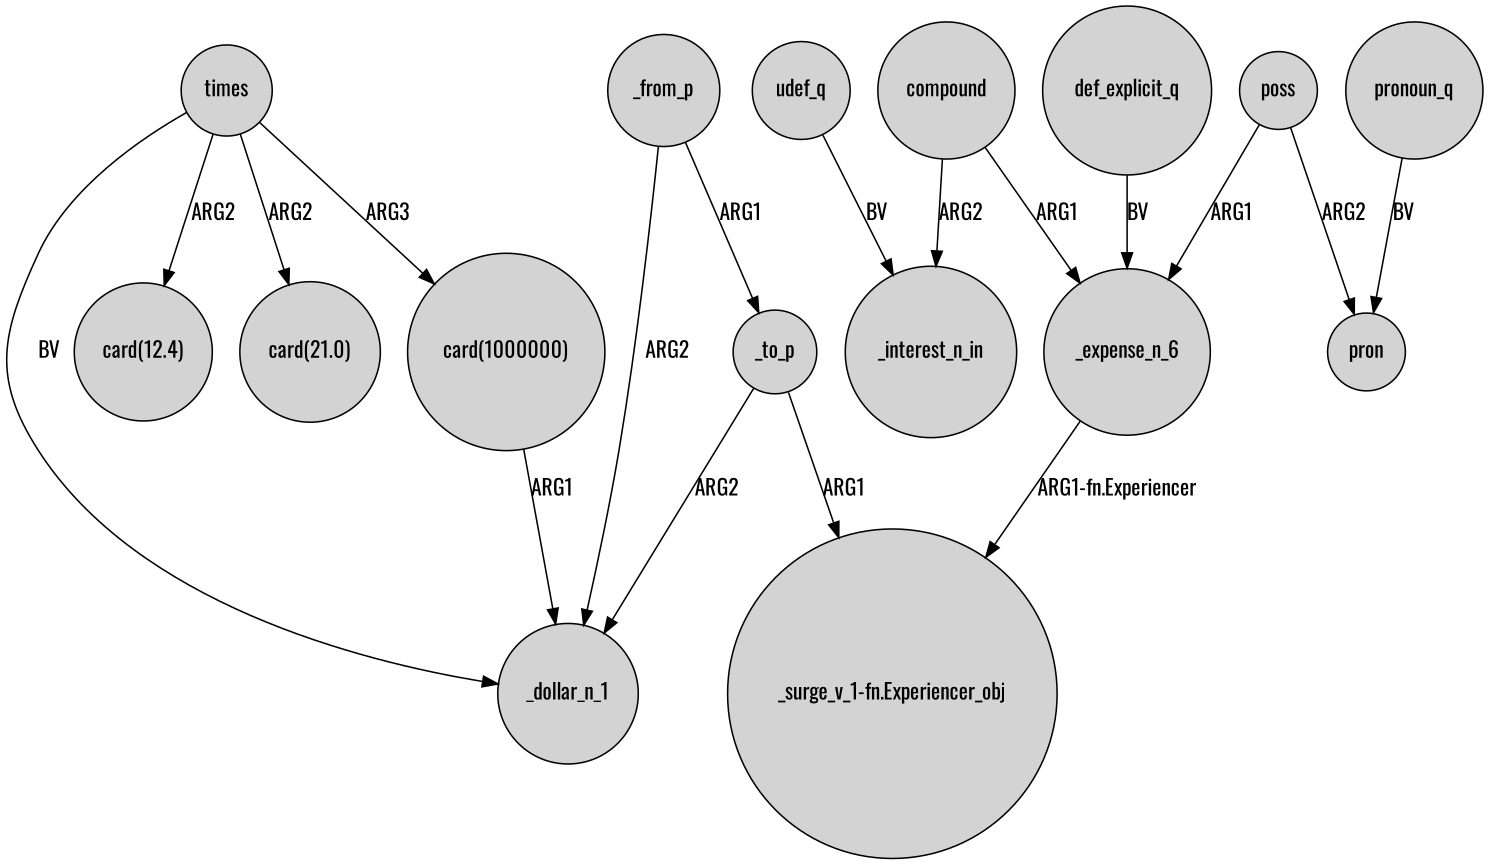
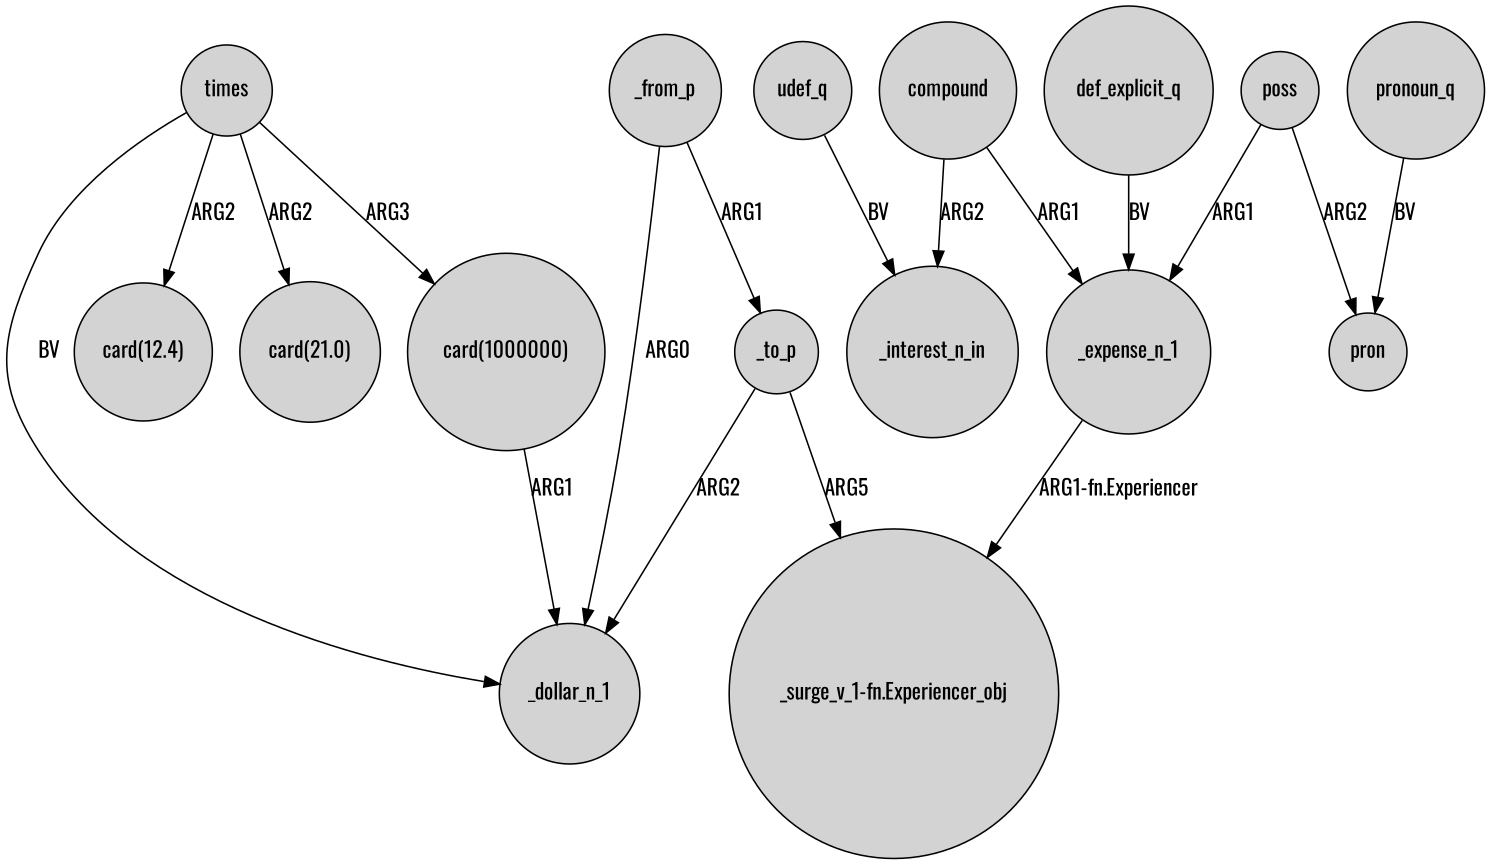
(668, 352) -> (668, 352)
(1127, 352) -> (1129, 352)
(844, 490) -> (847, 490)
